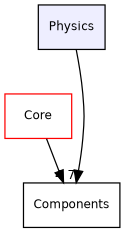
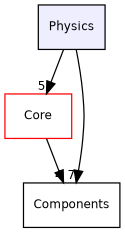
none -> (57, 66)
